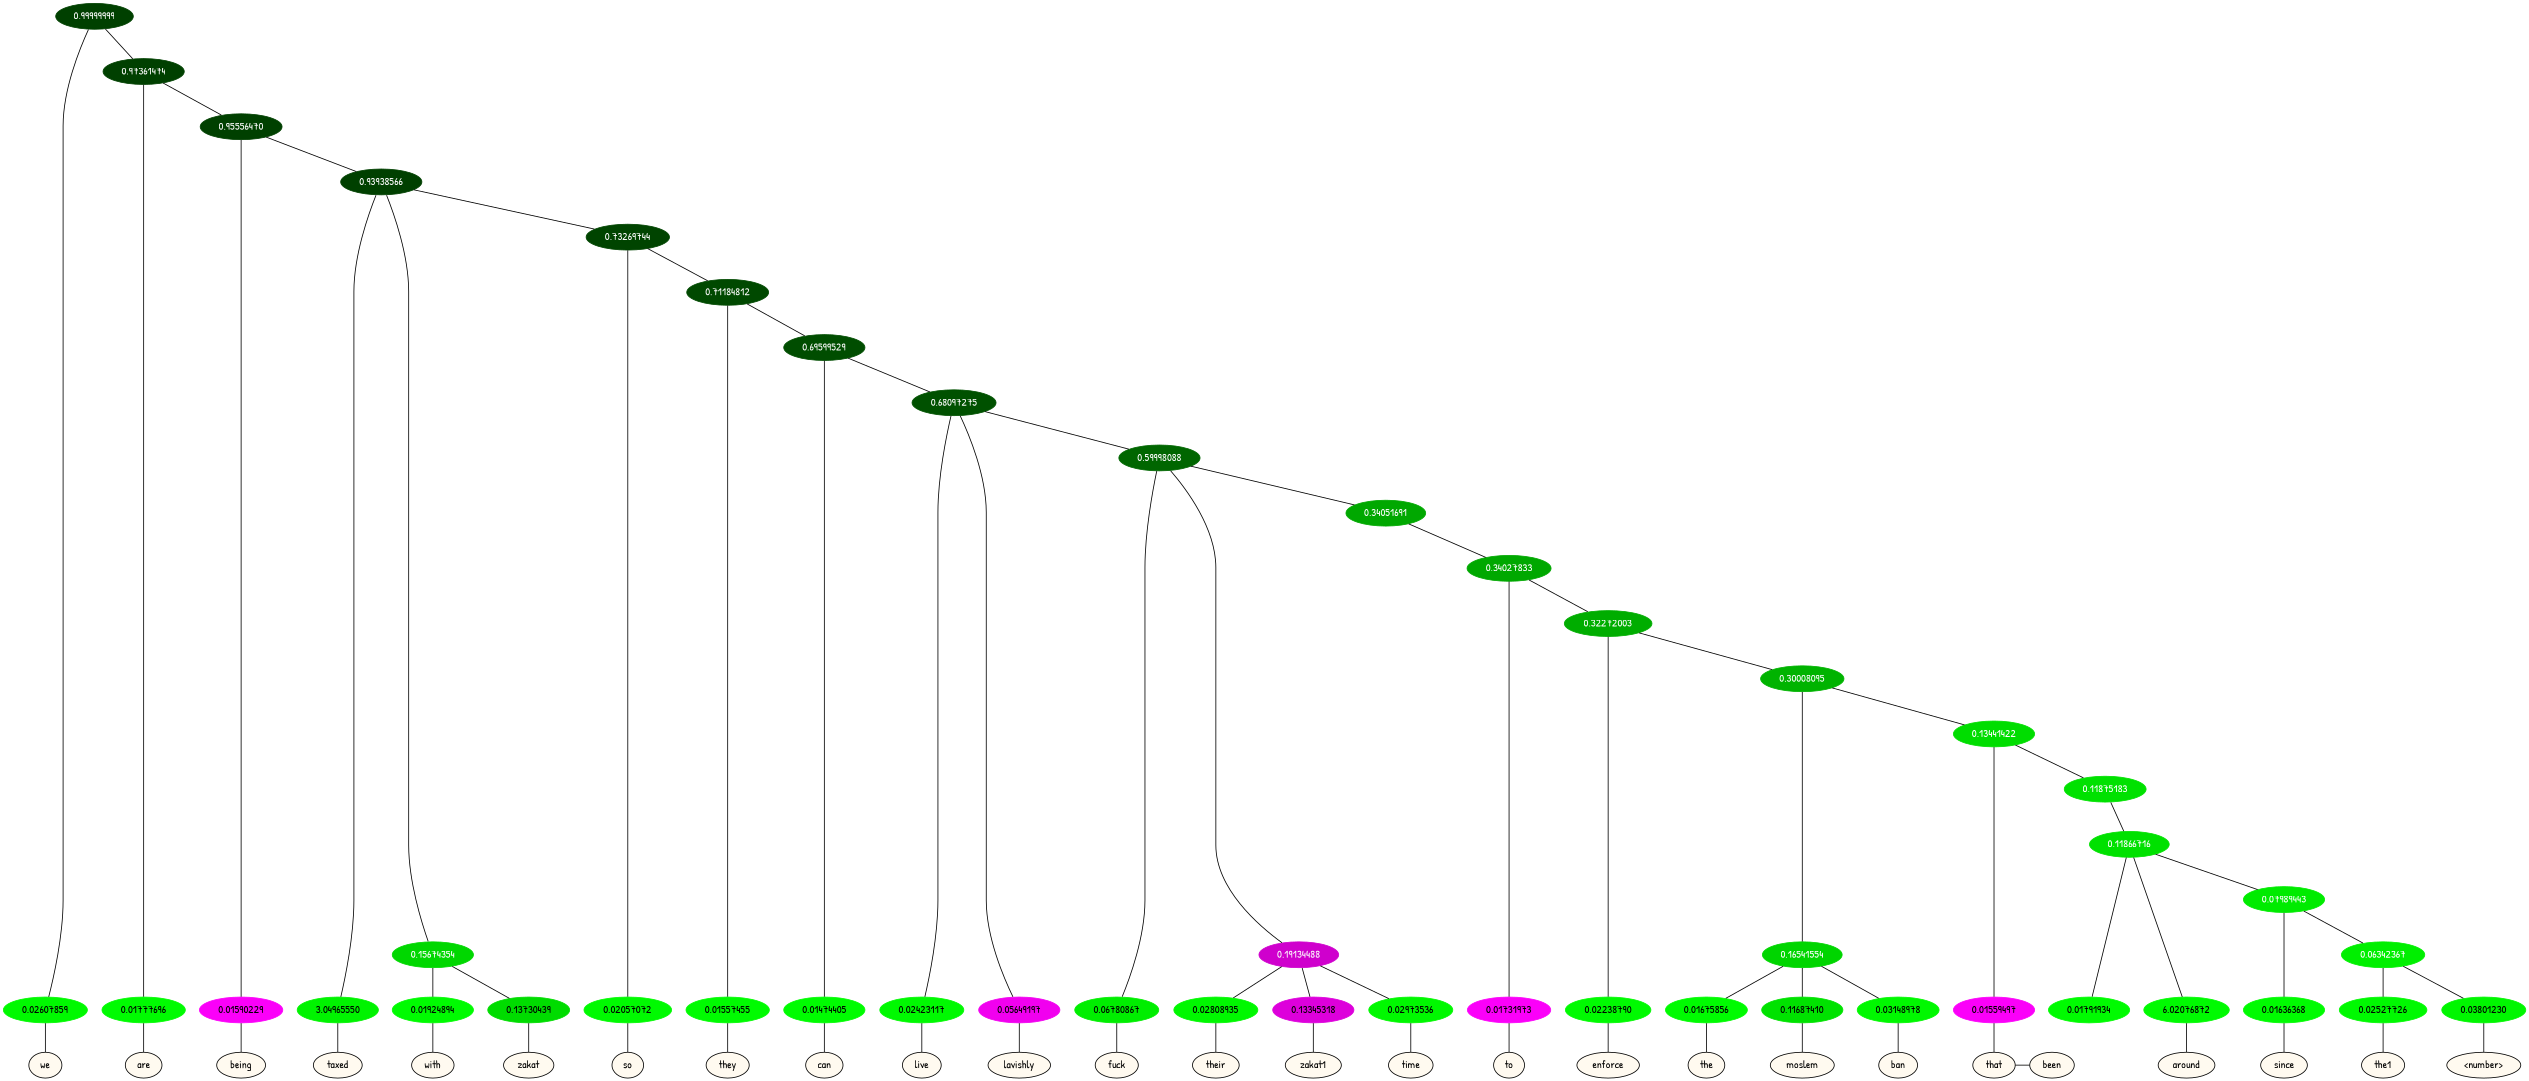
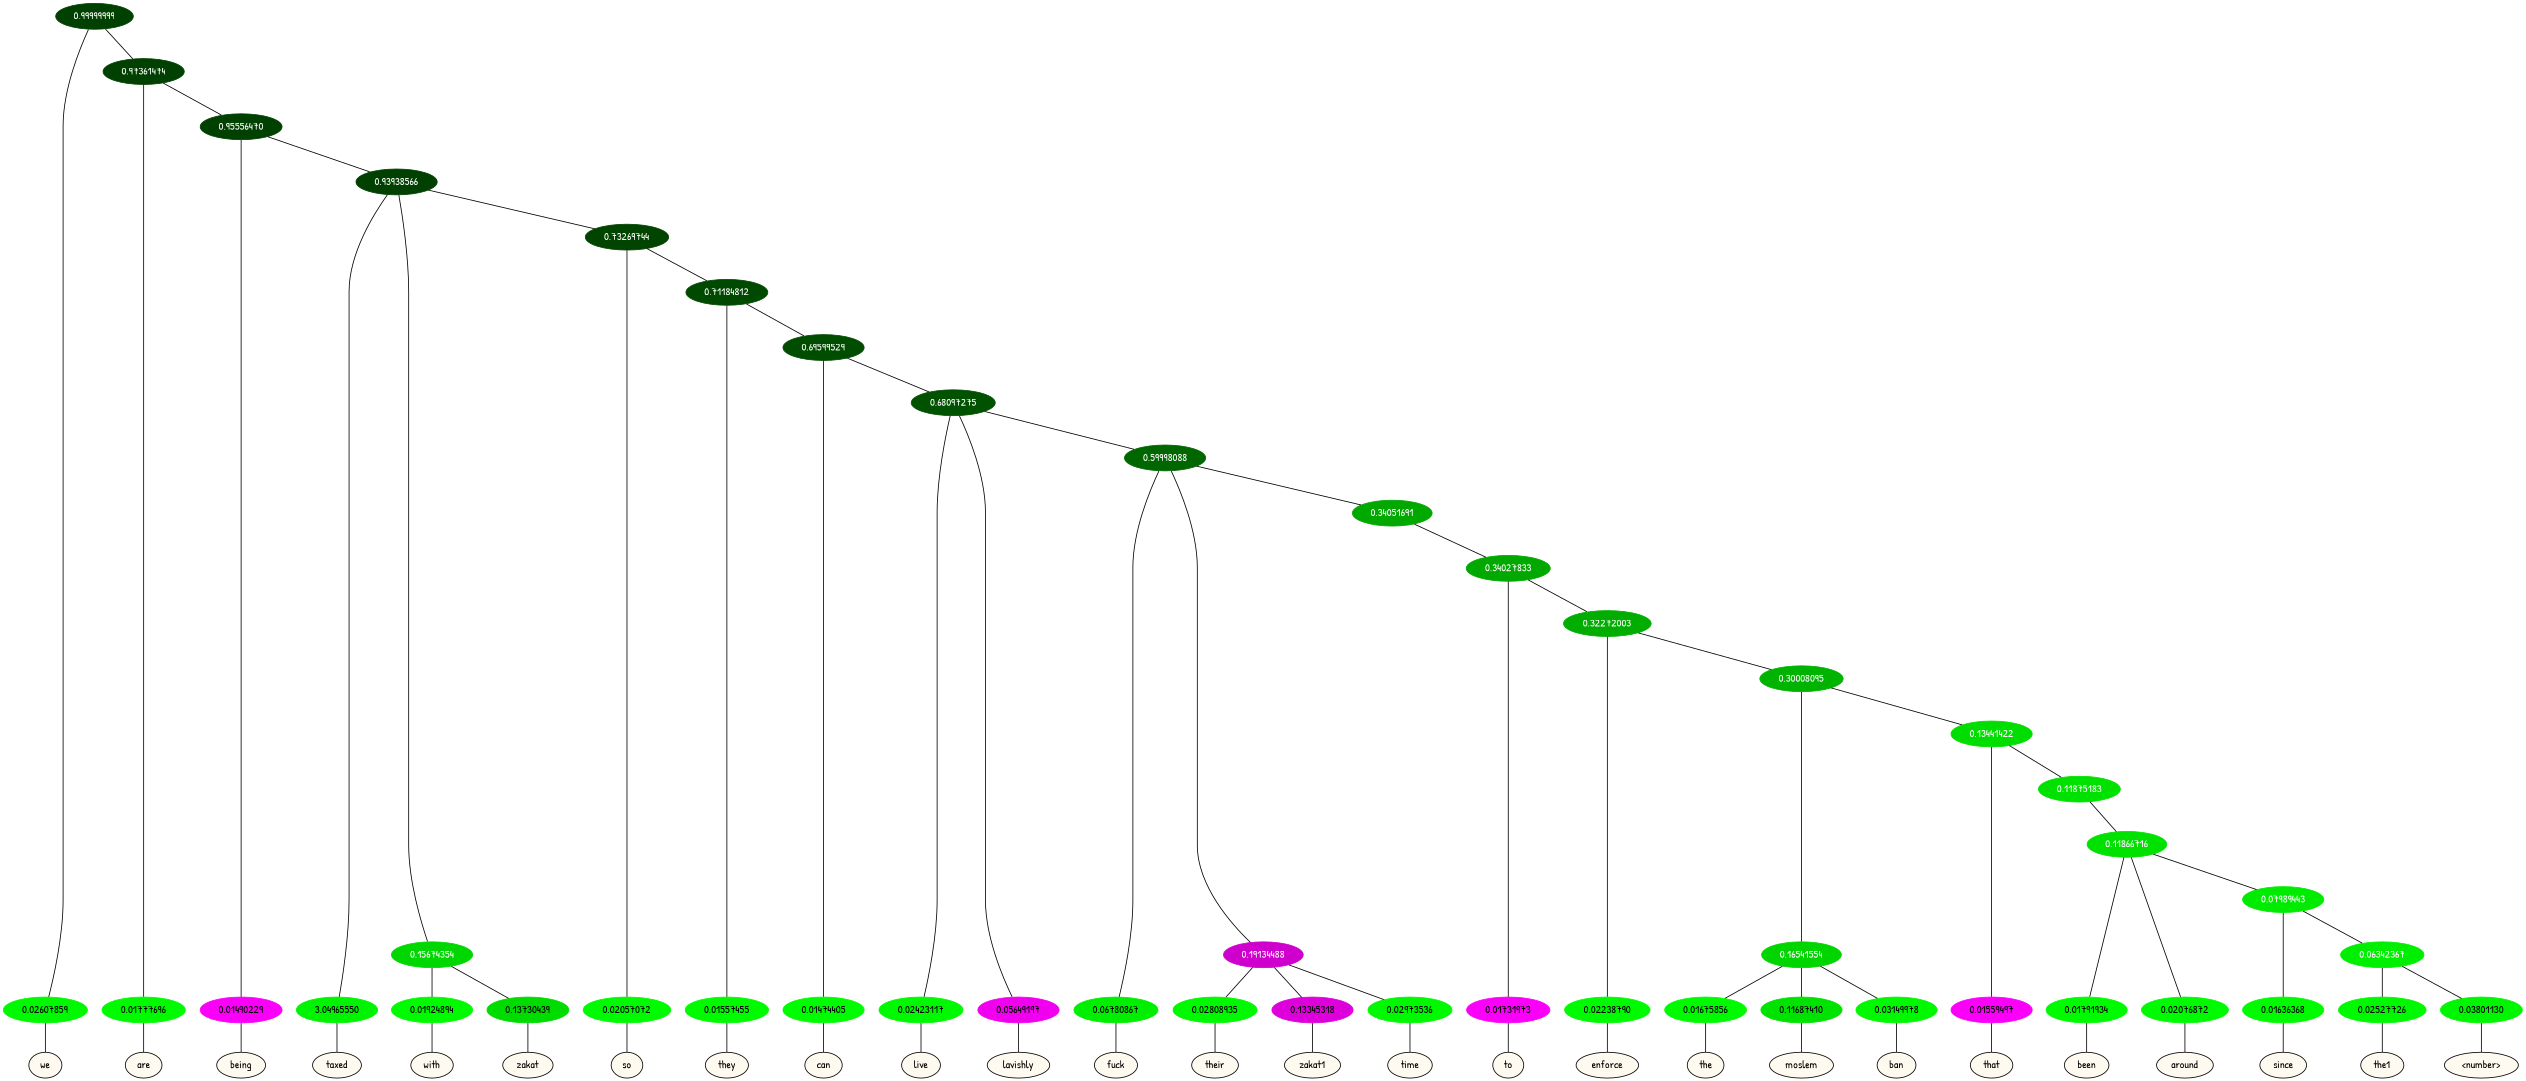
(241, 1010) -> (241, 1010)
(1898, 1010) -> (1897, 1010)
(2187, 1010) -> (2185, 1010)
(2484, 1010) -> (2481, 1010)
(2023, 1065) -> (2087, 1038)
